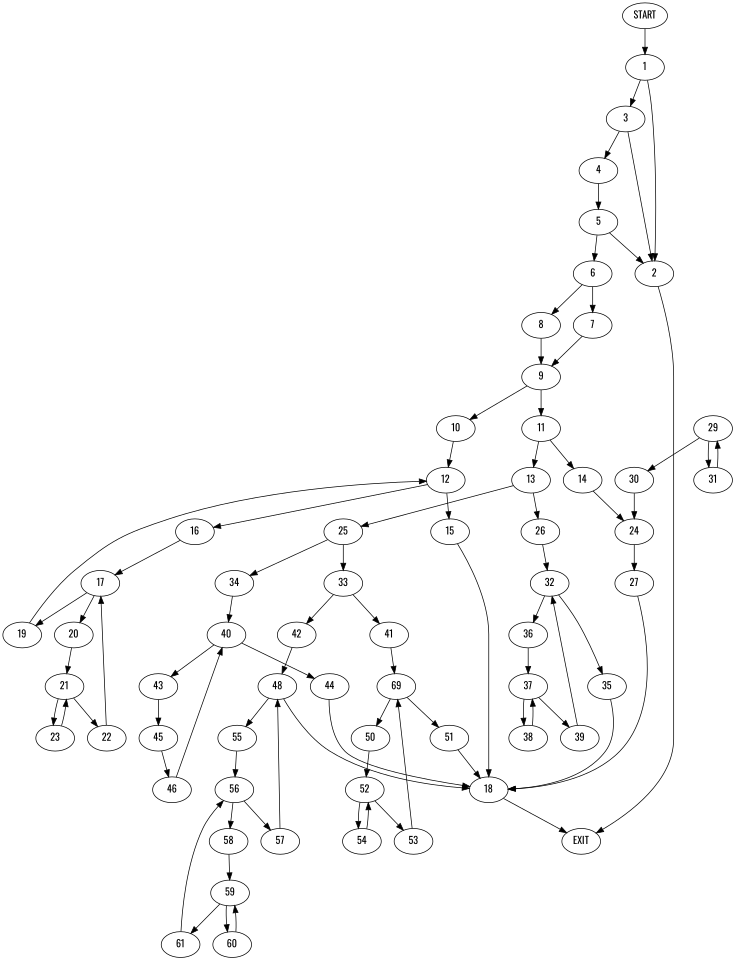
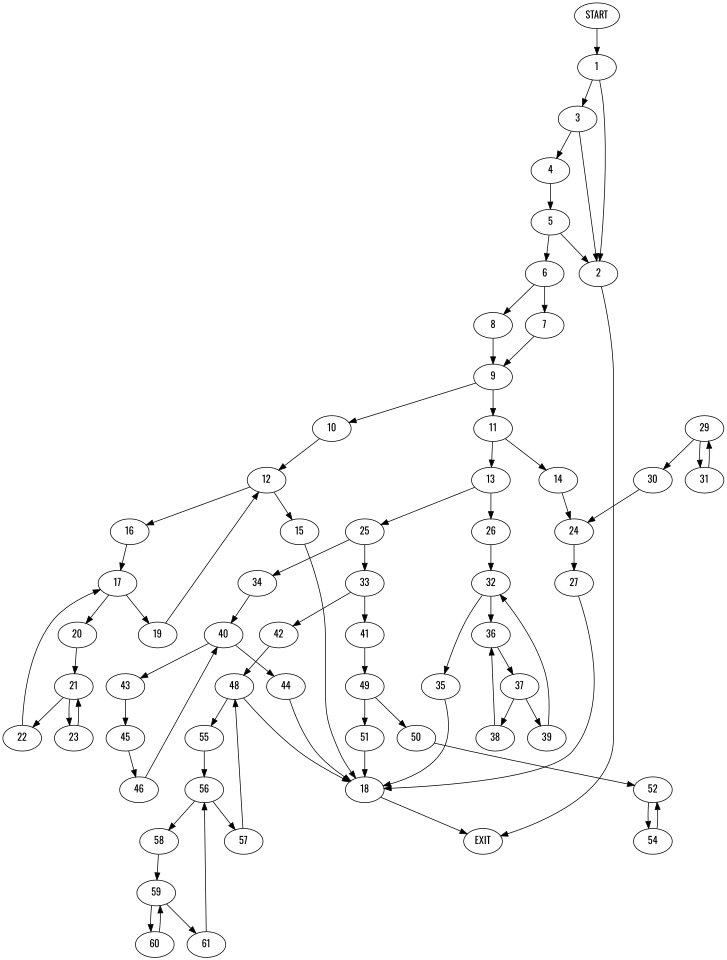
(396, 687) -> (365, 687)
(533, 716) -> (493, 690)
(414, 841) -> none
